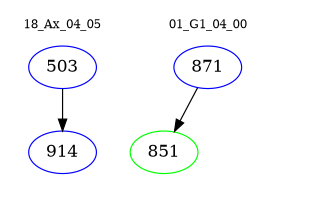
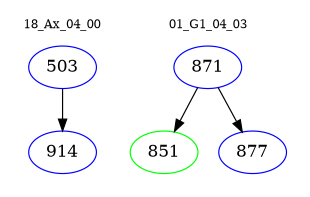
(63, 25) -> (63, 25)
(208, 25) -> (208, 25)
none -> (253, 152)
